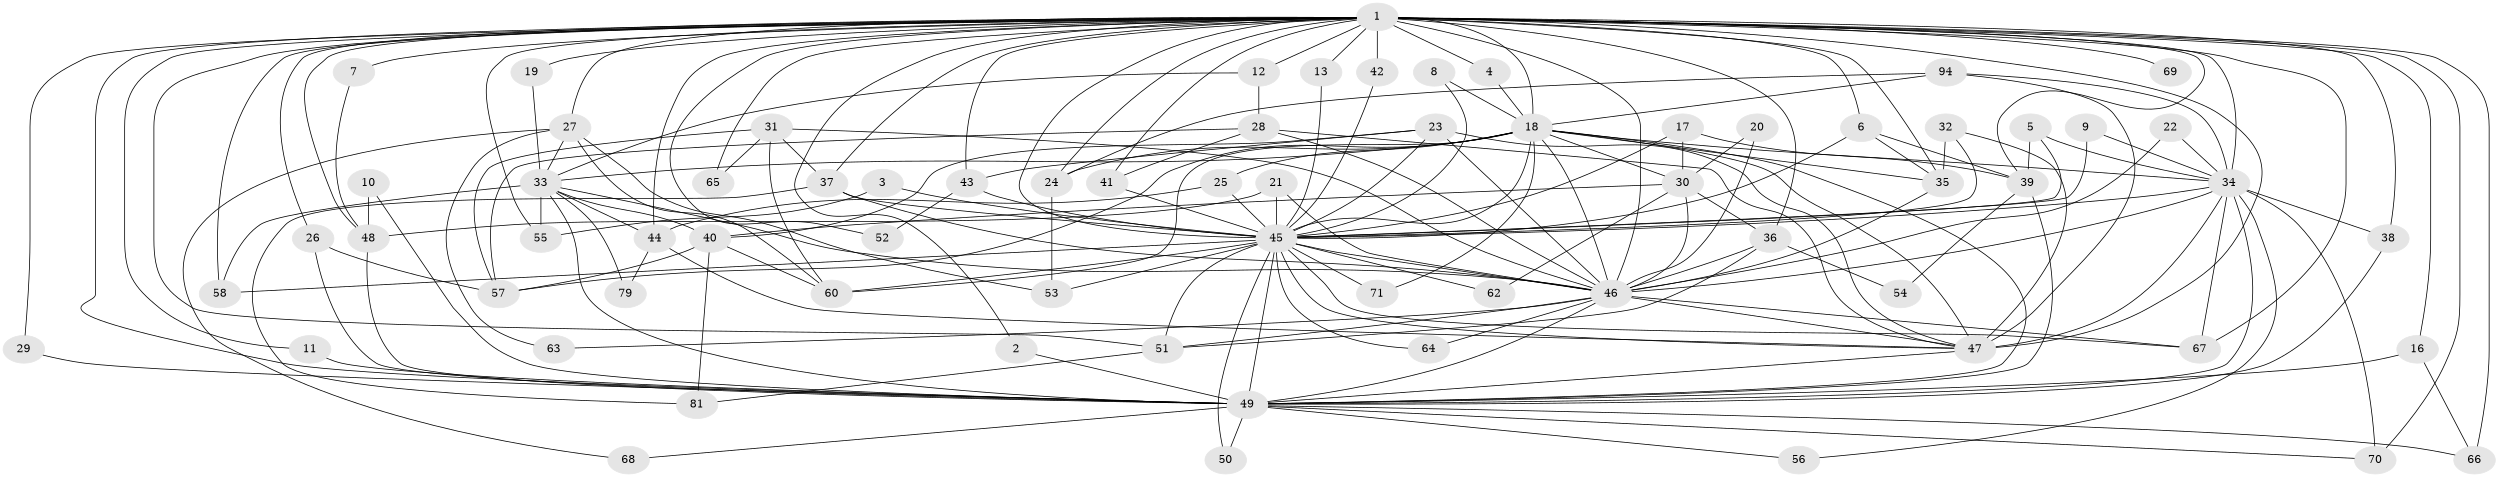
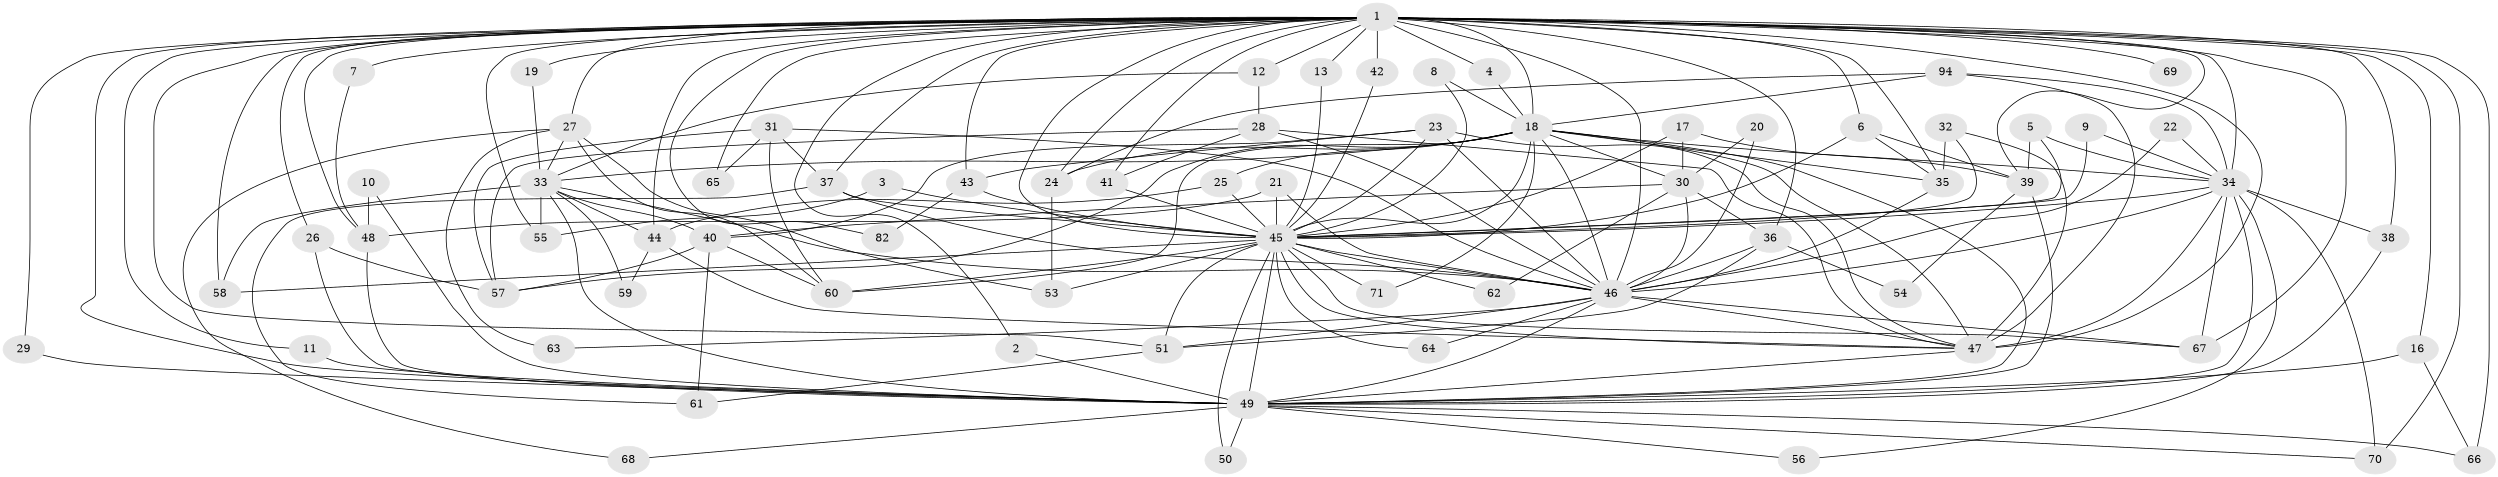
(883, 239) -> (883, 239)
(626, 294) -> (626, 294)
(697, 405) -> (697, 405)
